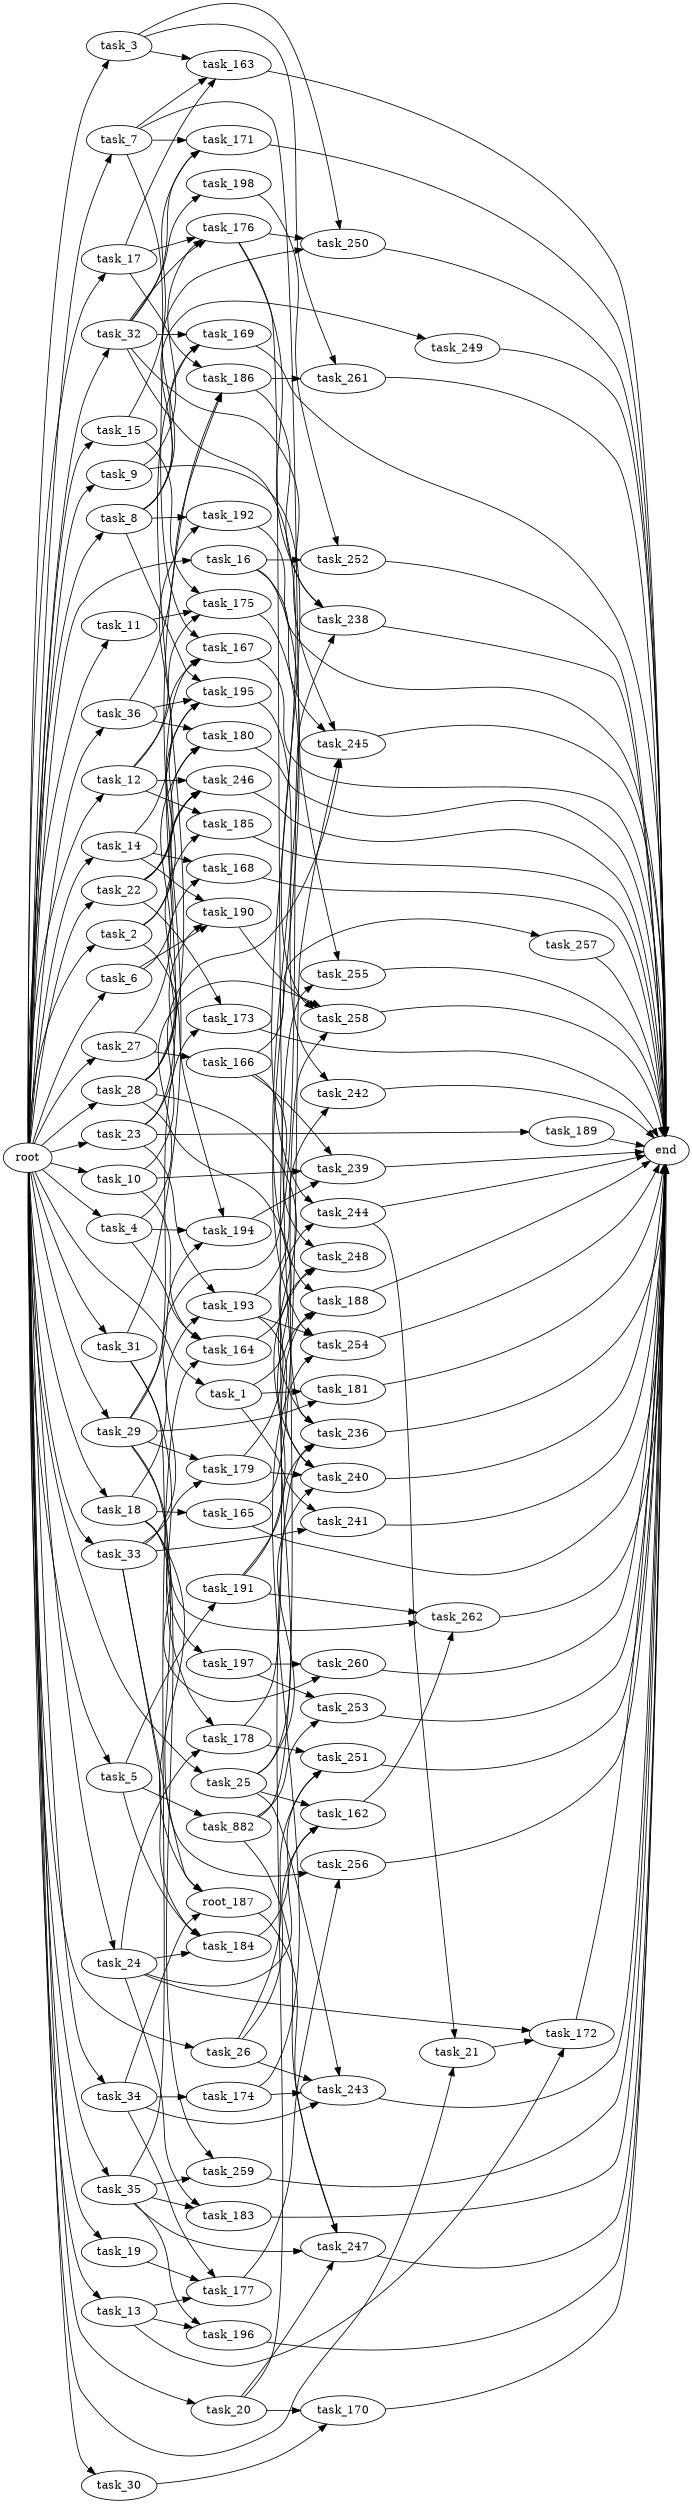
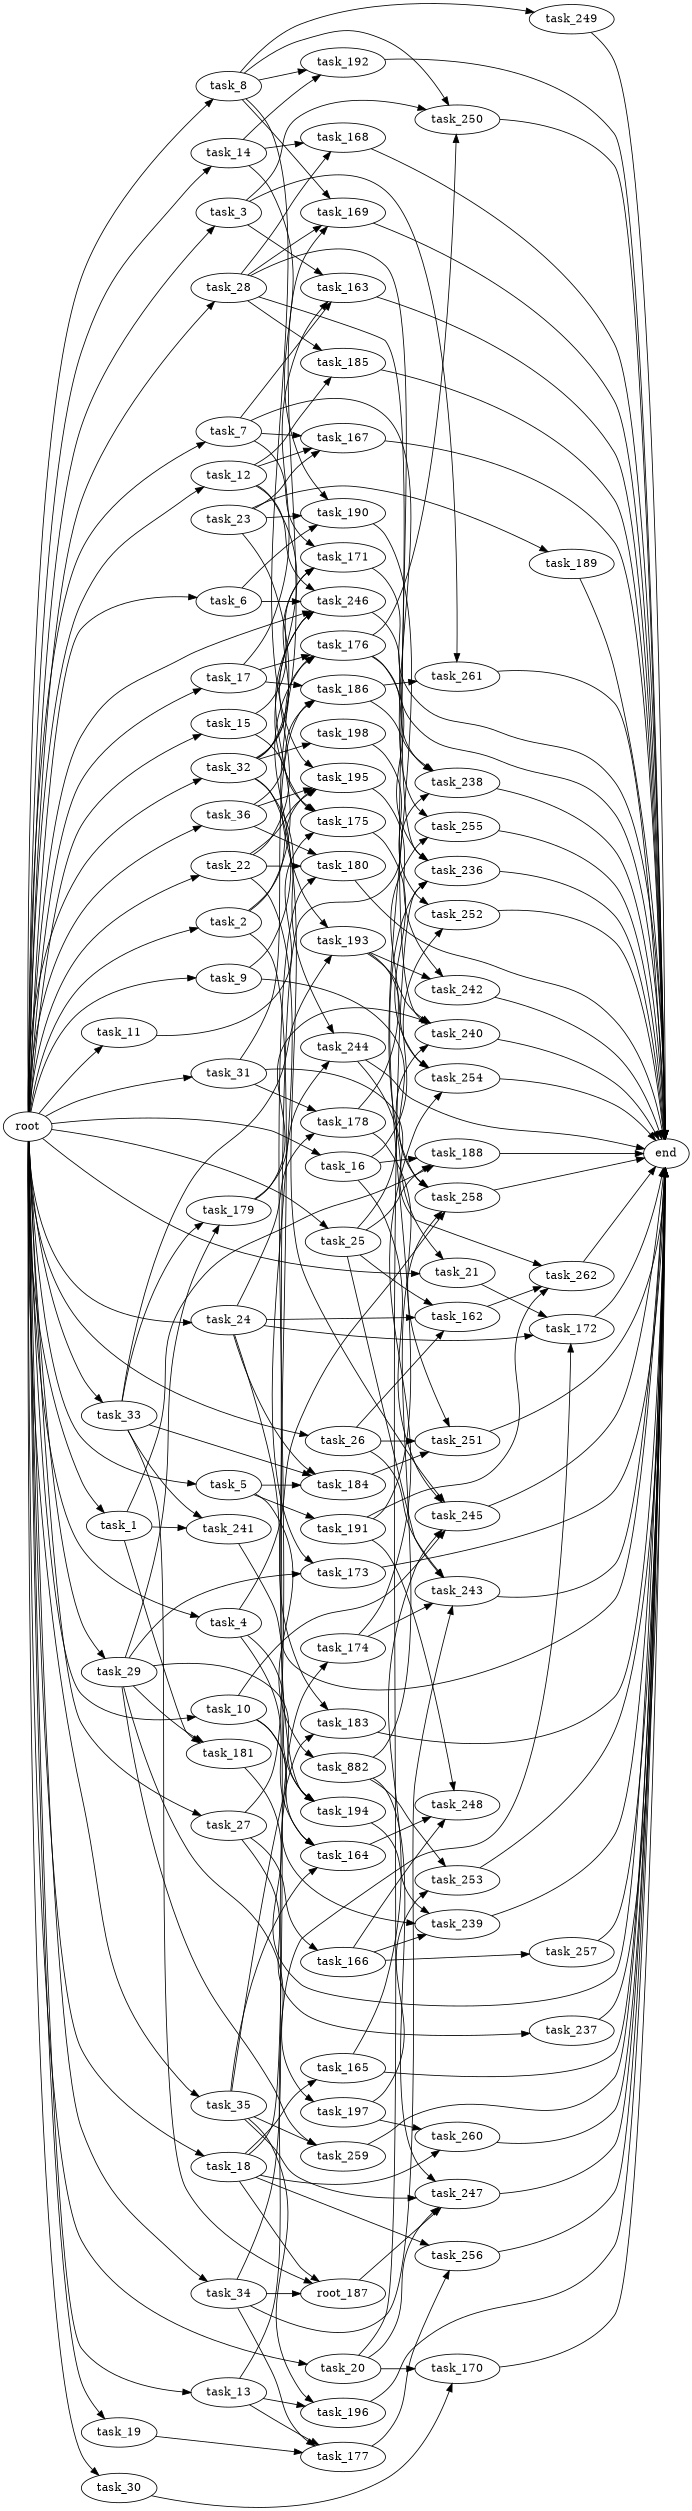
(65, 1148) -> (62, 794)
none -> (572, 2031)
